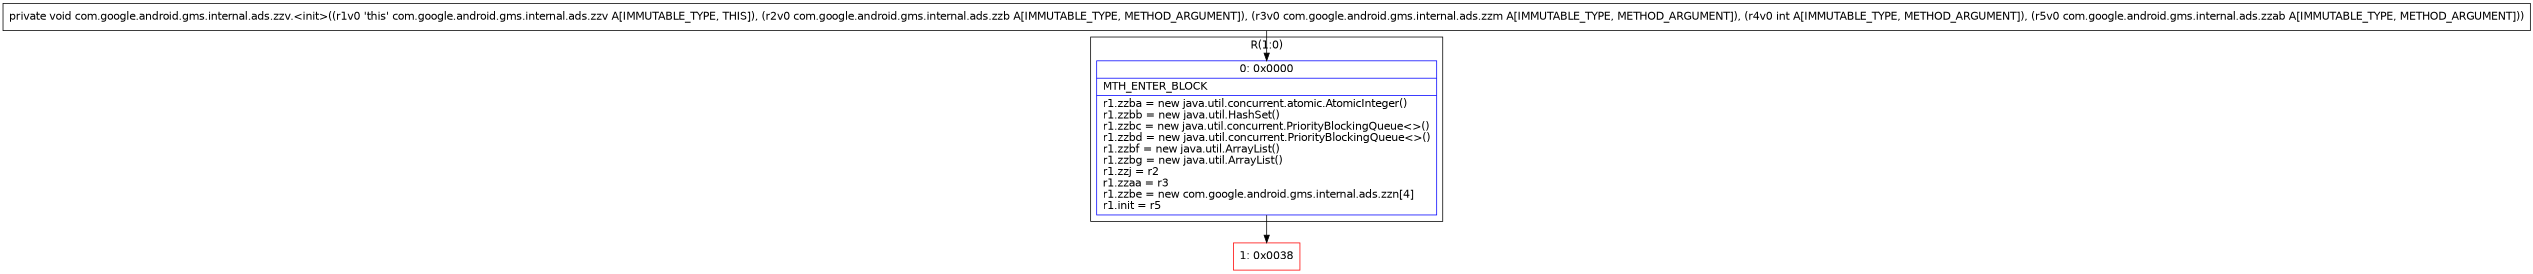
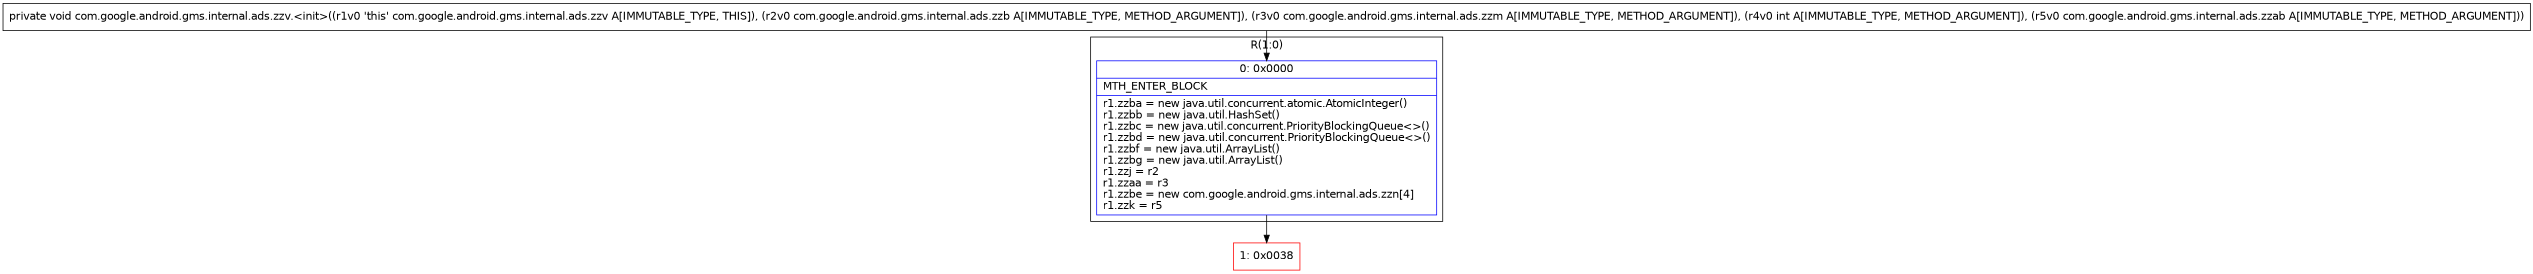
(1132, 206) -> (1133, 206)
